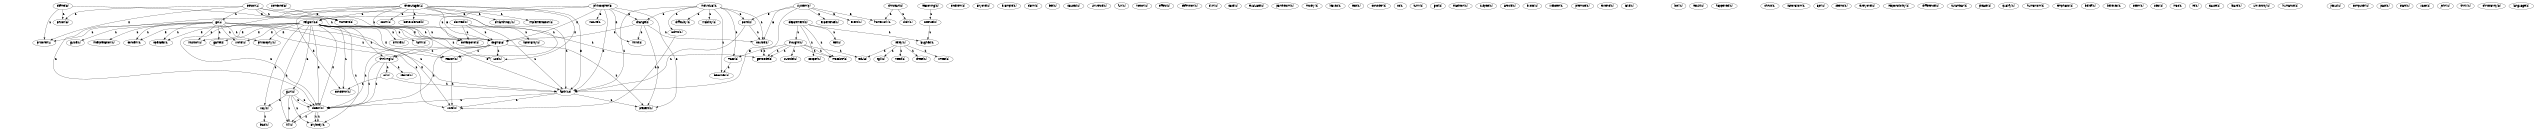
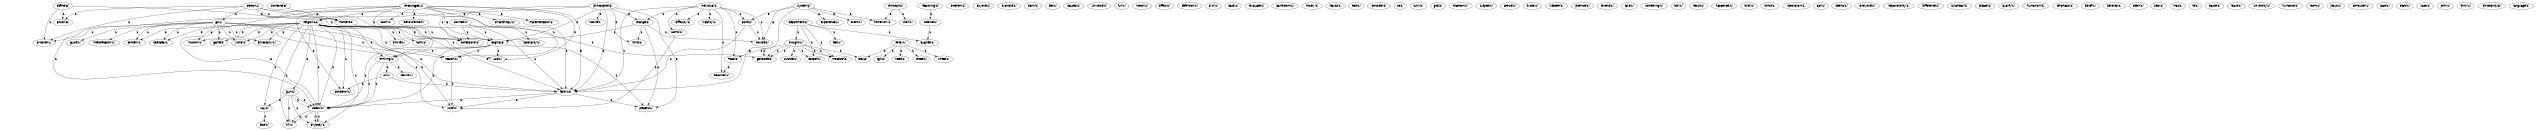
none -> (1654, 6)
none -> (1749, 6)
none -> (2315, 6)
none -> (801, 52)
